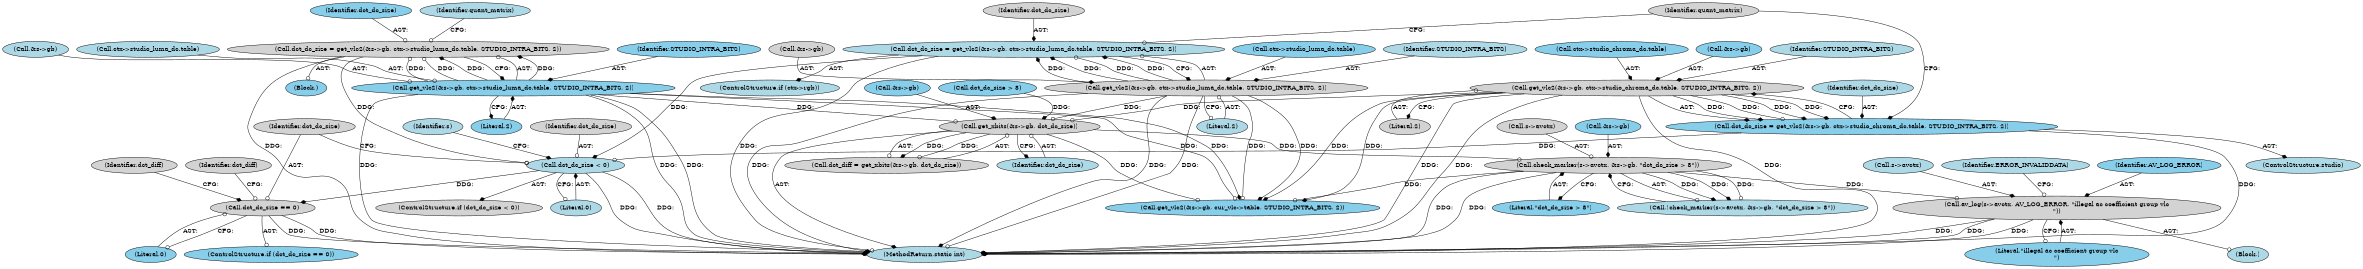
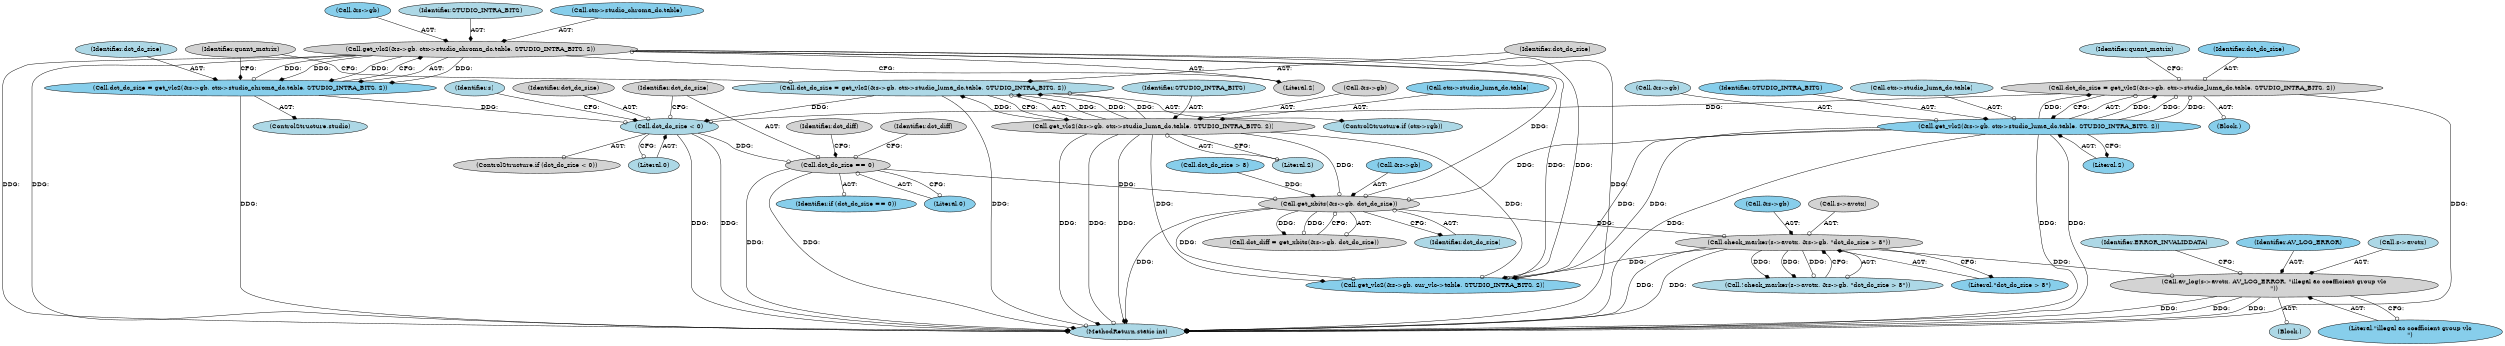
(1004, 146) -> (1341, 223)
none -> (1079, 184)
(521, 185) -> (606, 145)
(784, 185) -> (1146, 262)
(423, 186) -> (741, 151)
(271, 254) -> (846, 204)
